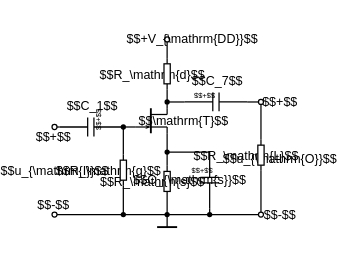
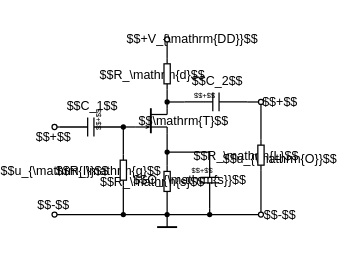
(218, 81) -> (218, 81)
